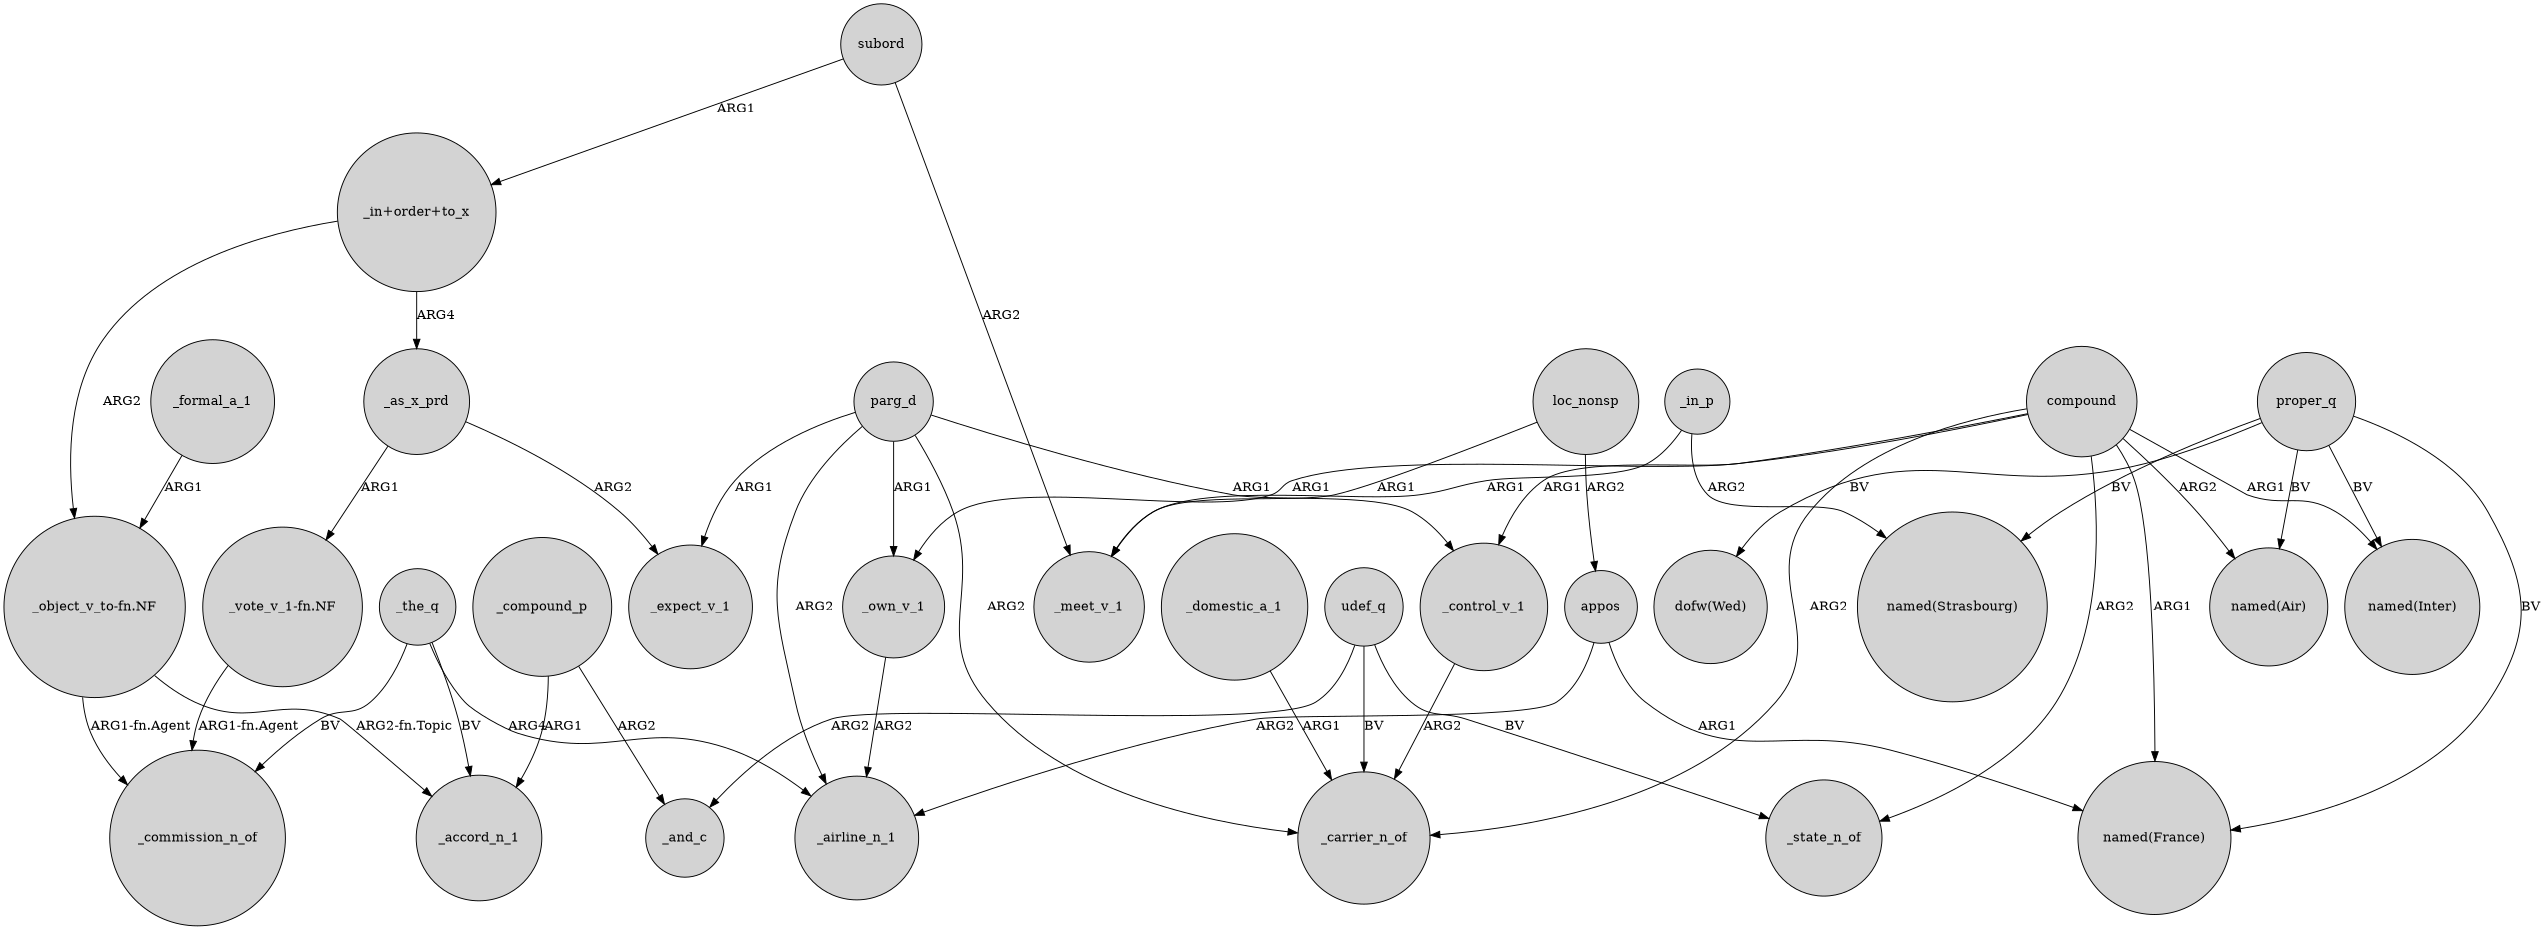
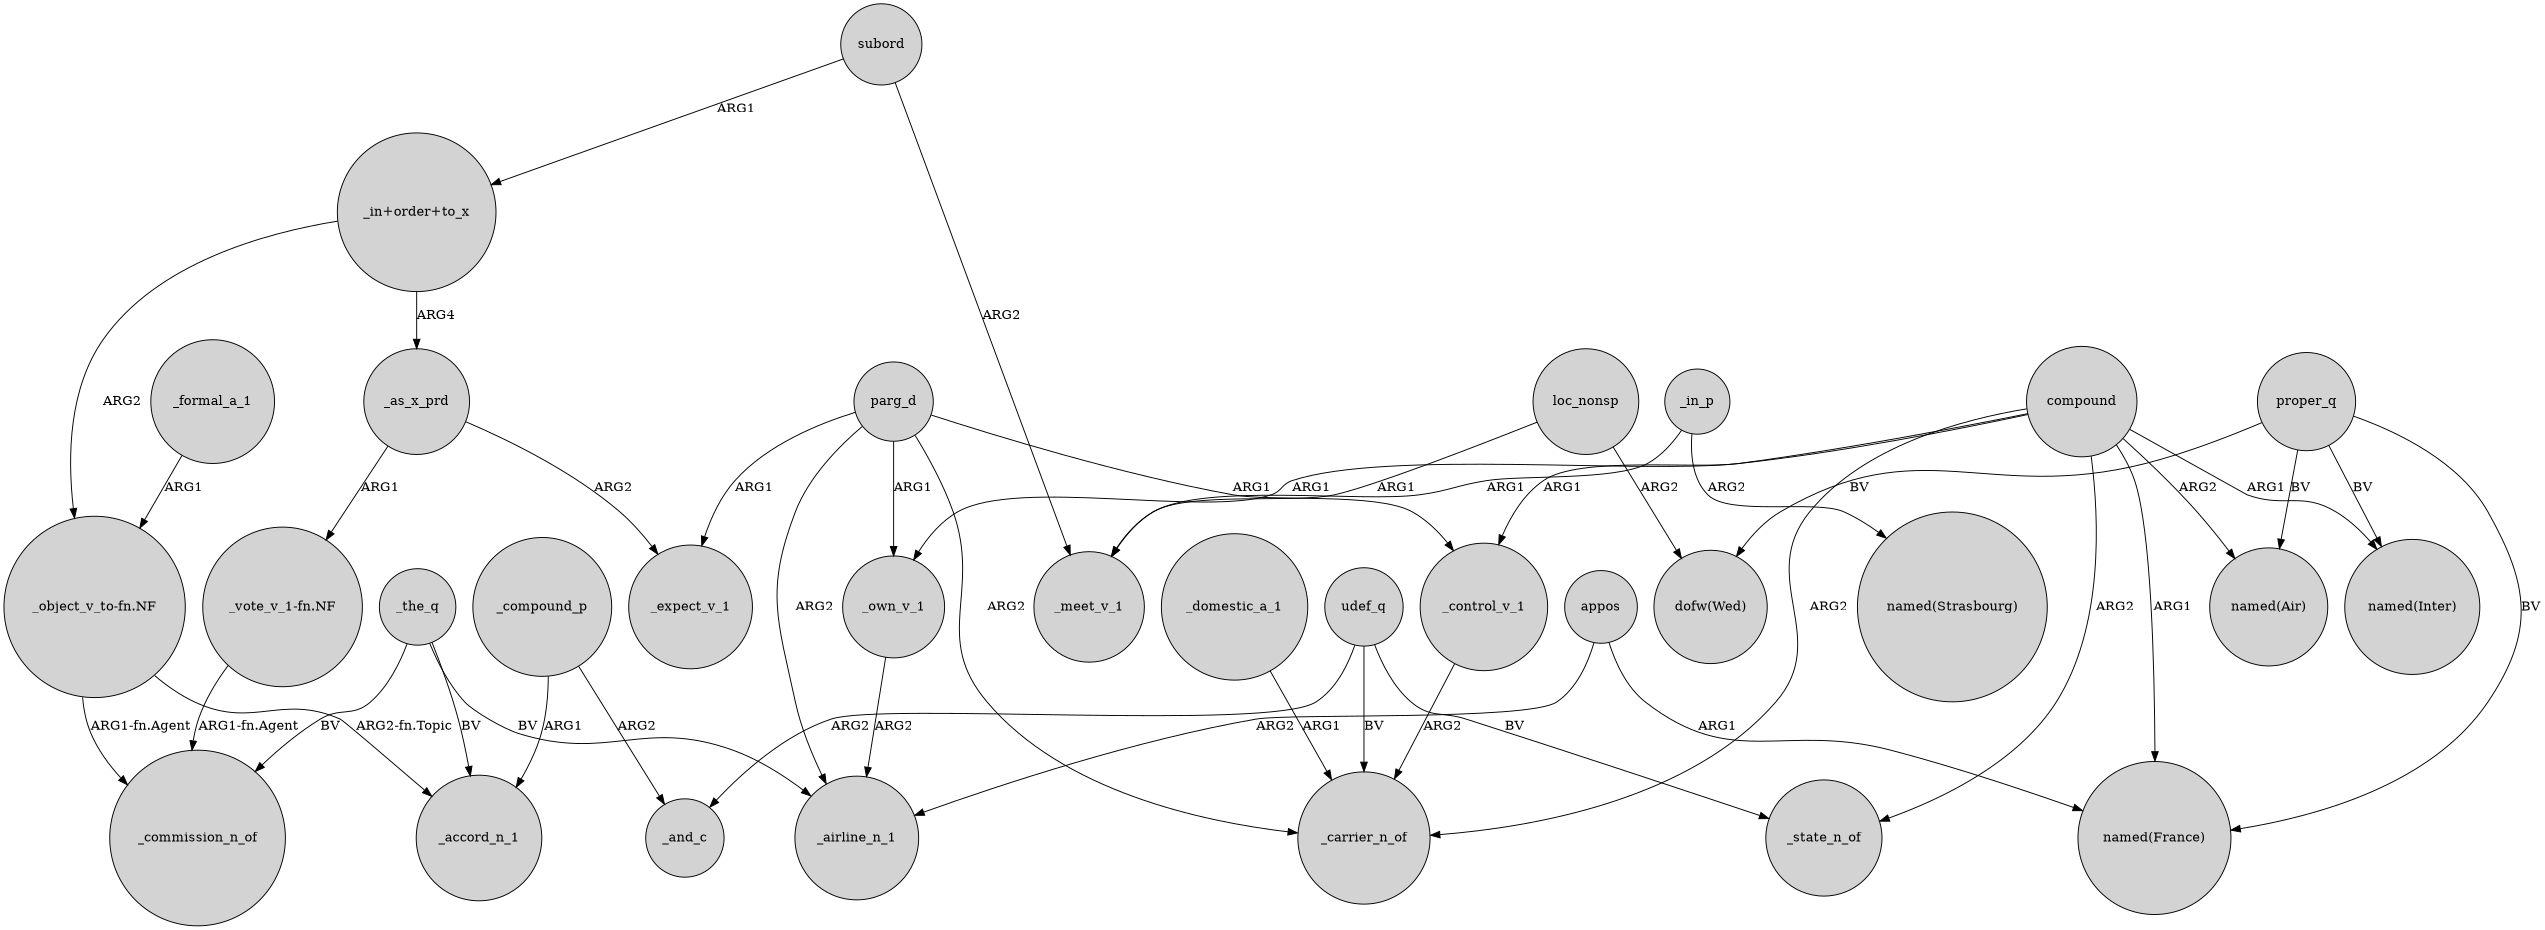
(2123, 477) -> none
(1588, 508) -> (1645, 499)
(528, 726) -> (528, 726)
